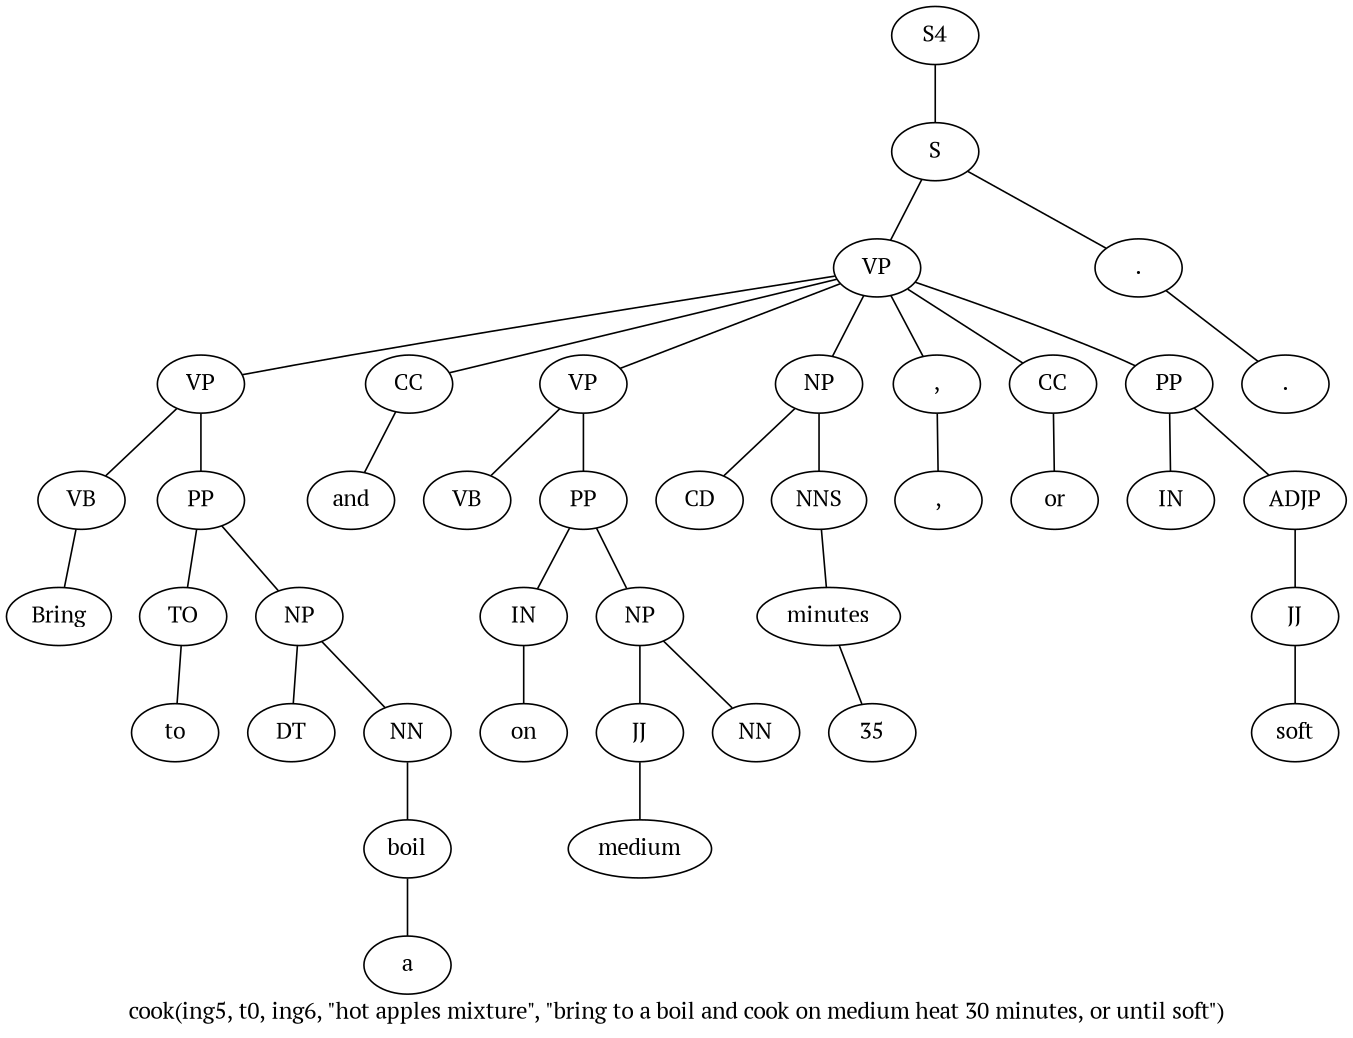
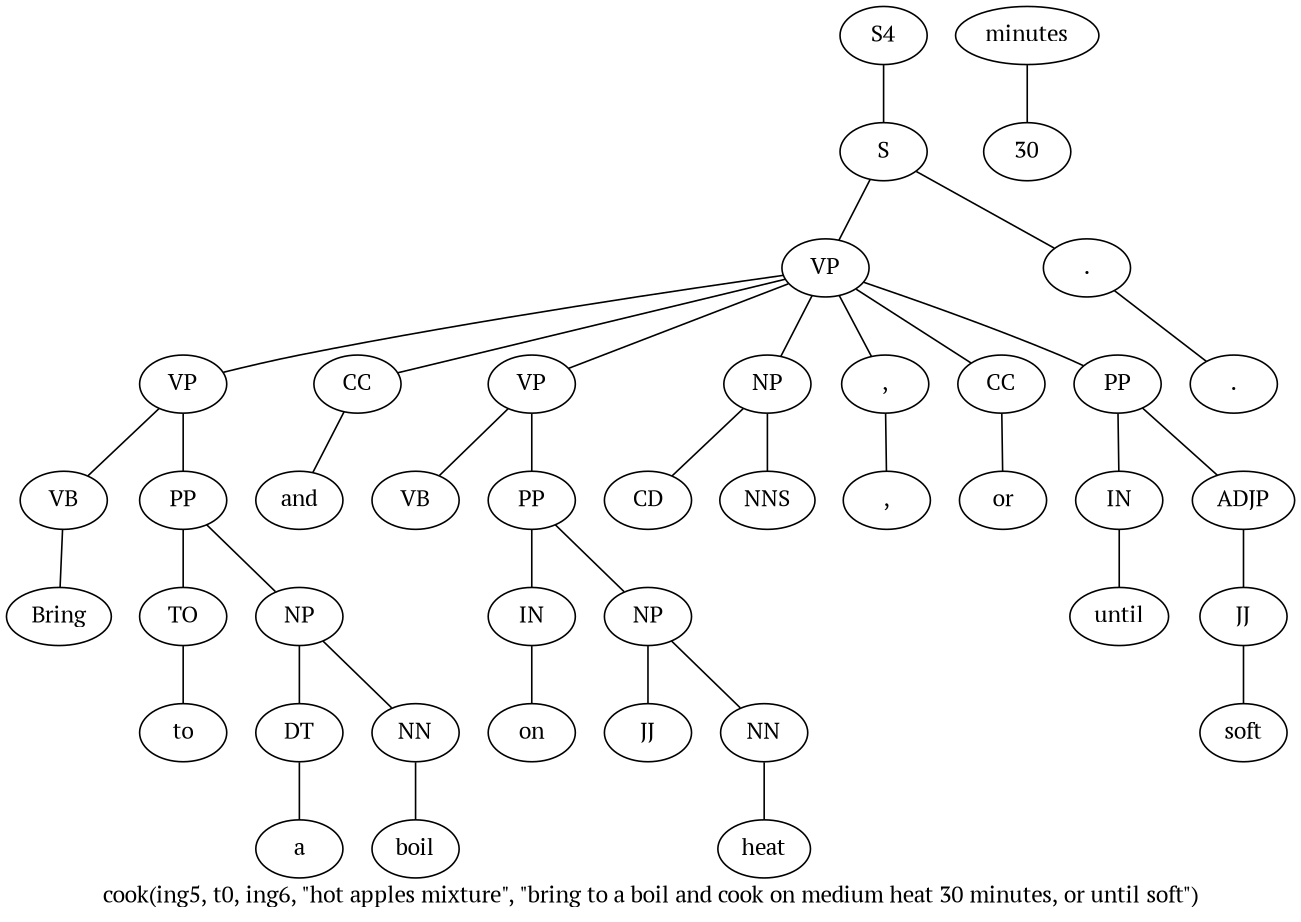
(824, 559) -> none
none -> (1119, 617)
(872, 733) -> (1027, 152)
(640, 849) -> none
none -> (764, 849)
(408, 907) -> (299, 791)
